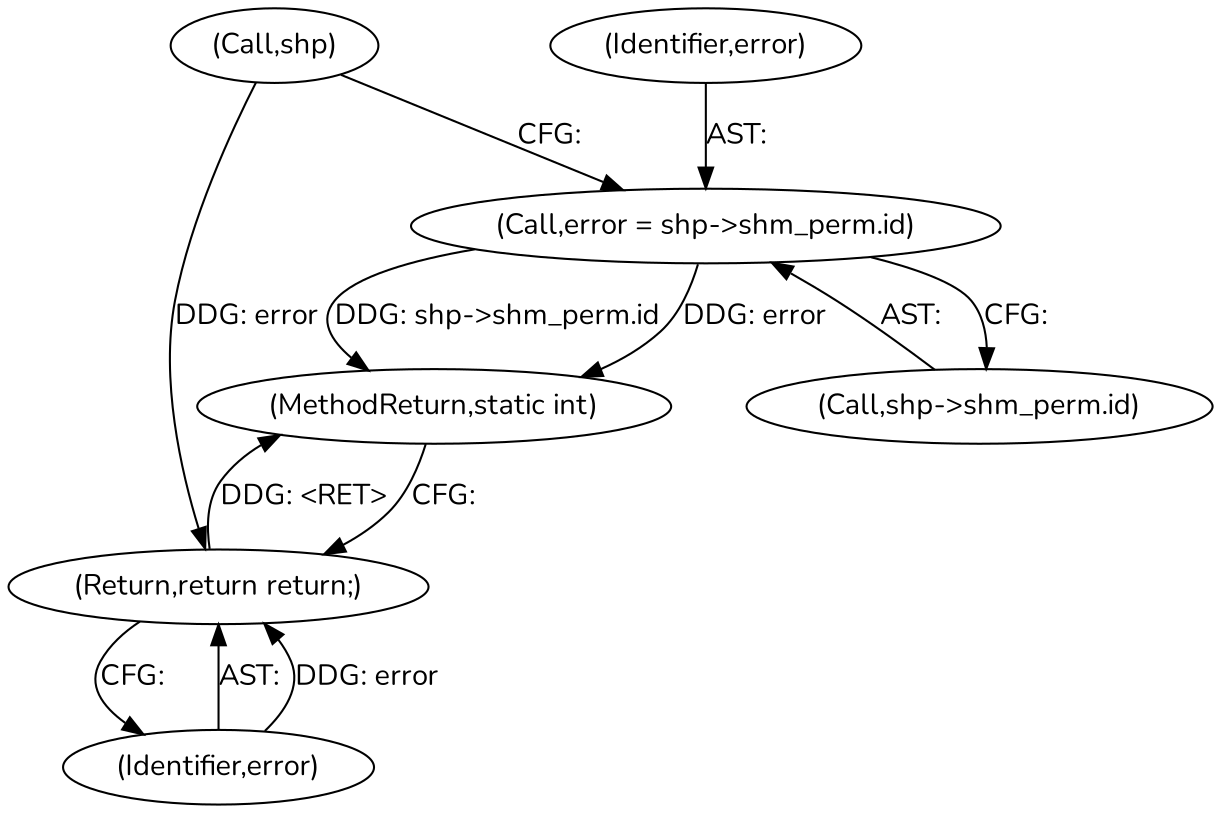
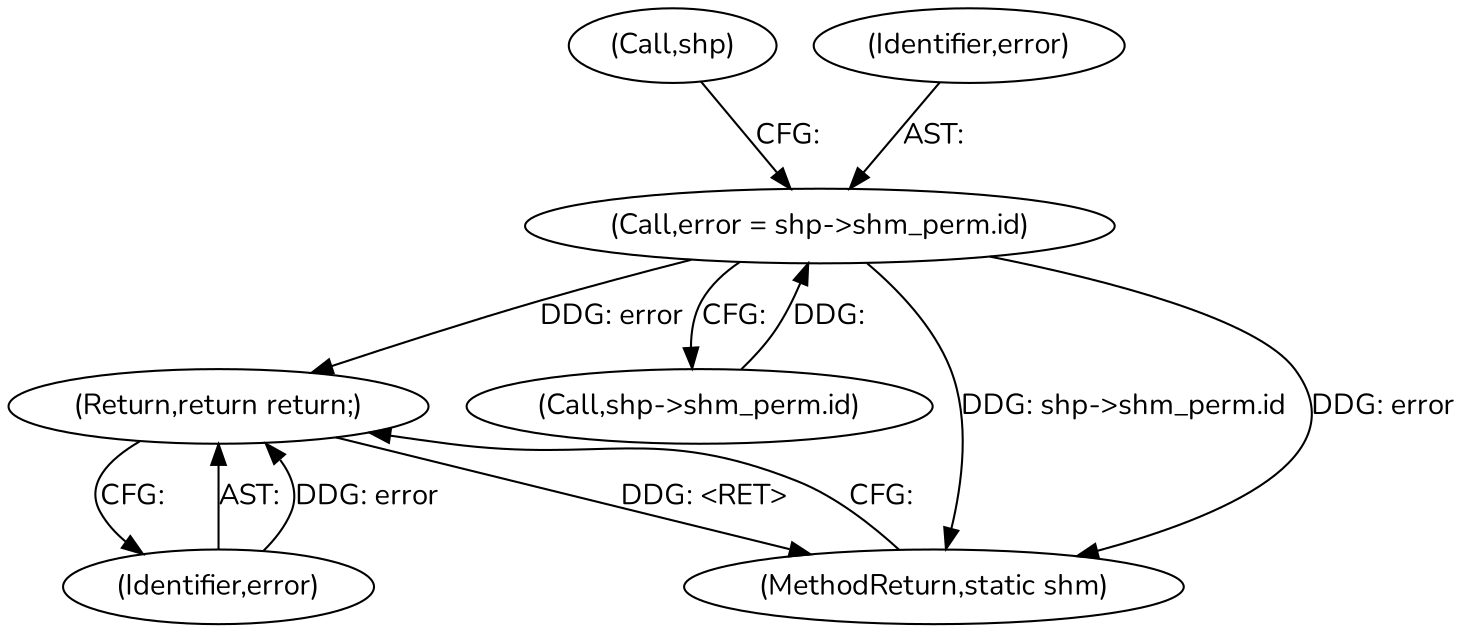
(175, 300) -> (510, 309)
(915, 316) -> (833, 316)
(434, 406) -> (934, 587)
